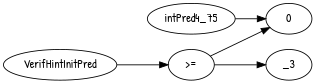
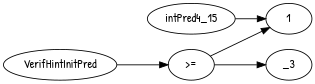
(191, 19) -> (191, 19)
(289, 19) -> (289, 19)
